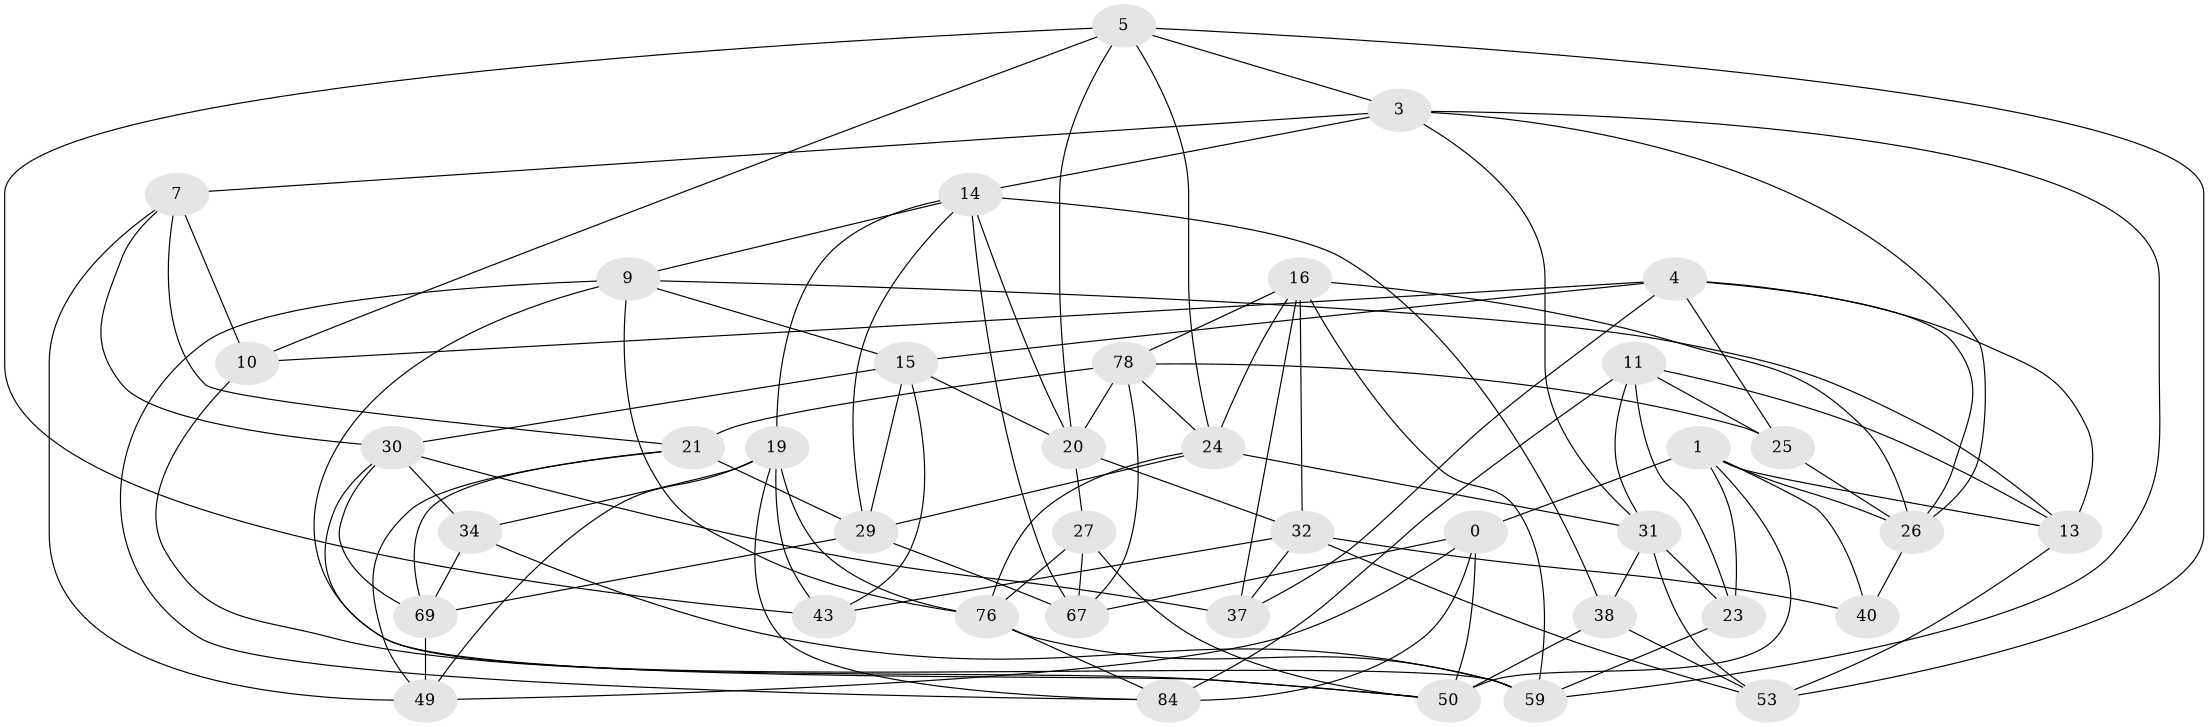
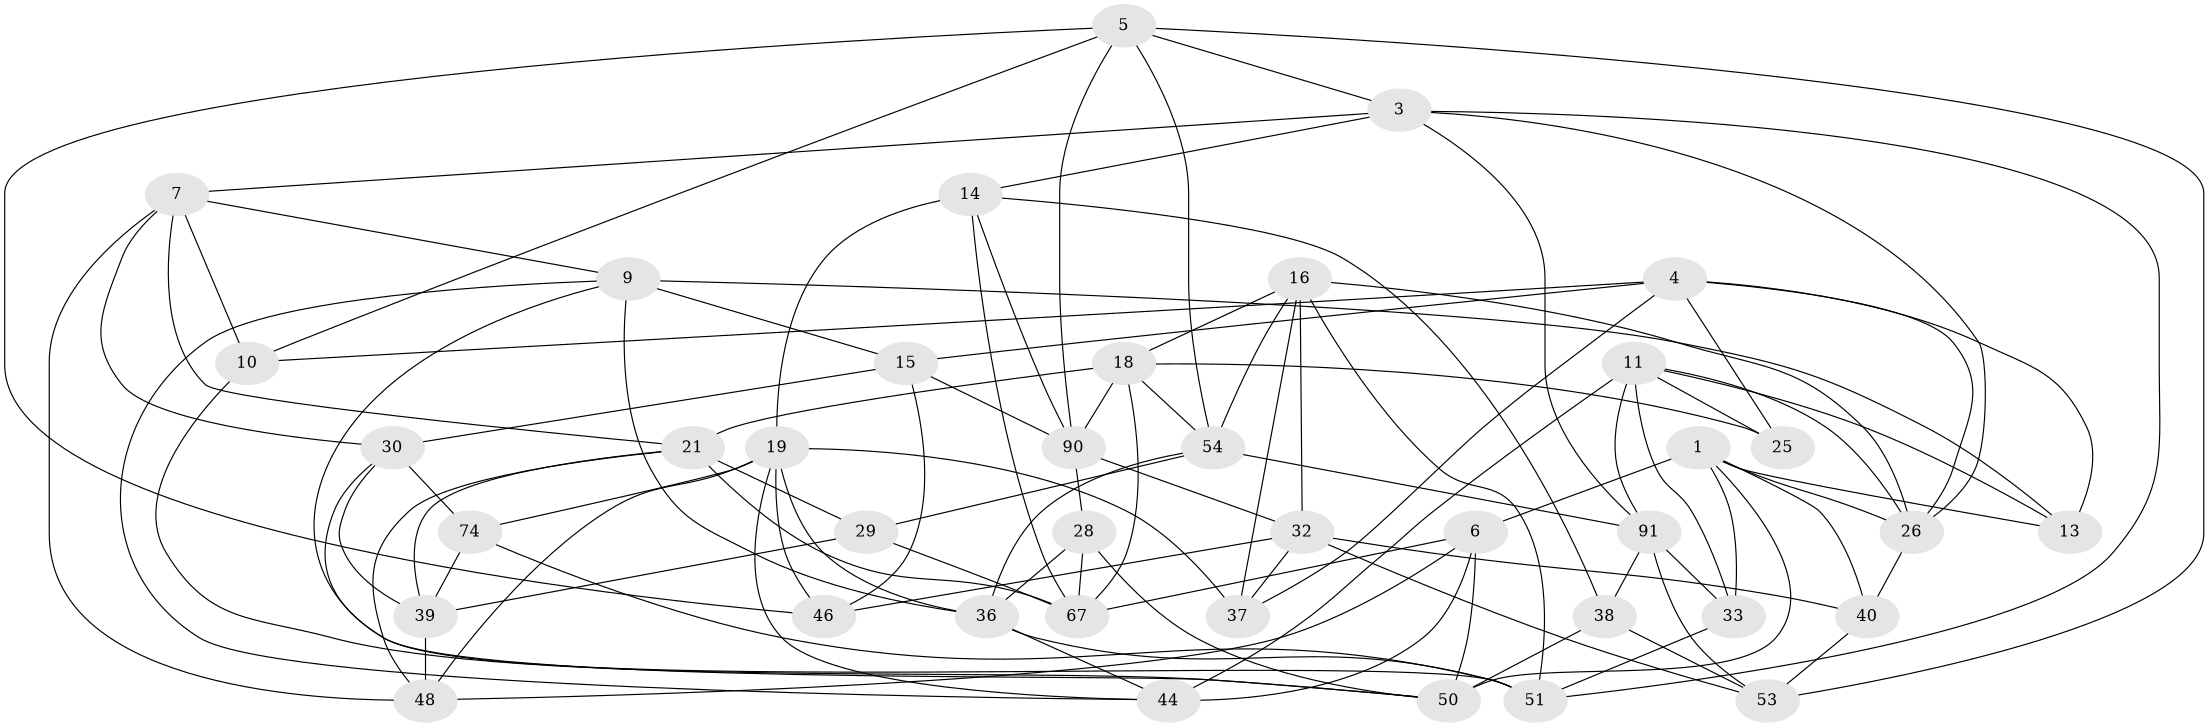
(800, 237) -> (403, 237)
(865, 340) -> none
(1124, 363) -> (1124, 363)
(886, 448) -> none
(1074, 448) -> (1074, 448)
(1213, 448) -> (1213, 448)
(1833, 481) -> (1807, 416)
(470, 532) -> (470, 532)
(1084, 532) -> (1084, 532)
(1476, 532) -> (1476, 532)
(1649, 532) -> (1649, 532)
(772, 543) -> (1035, 477)
none -> (866, 569)
(426, 617) -> (426, 617)
(824, 617) -> (824, 617)
(987, 617) -> (987, 617)
(1734, 617) -> (1734, 617)
(1933, 624) -> (1830, 649)
(426, 701) -> (426, 701)
(1169, 701) -> (1169, 701)
(1536, 701) -> (1536, 701)
